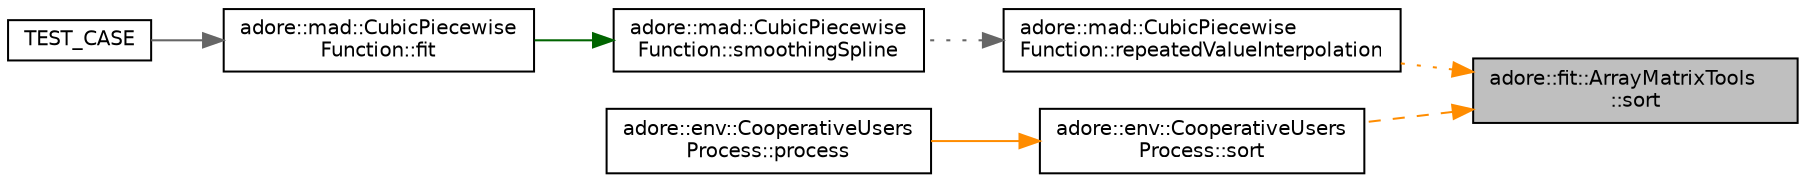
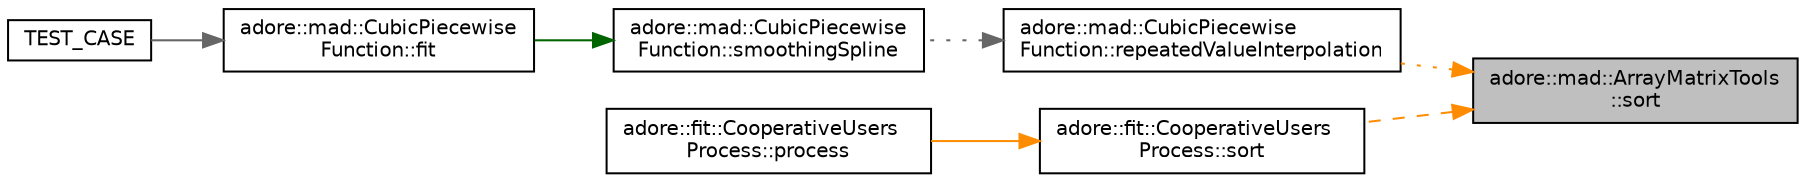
(1635, 91) -> (1635, 91)
(769, 141) -> (769, 141)
(1202, 141) -> (1202, 141)
